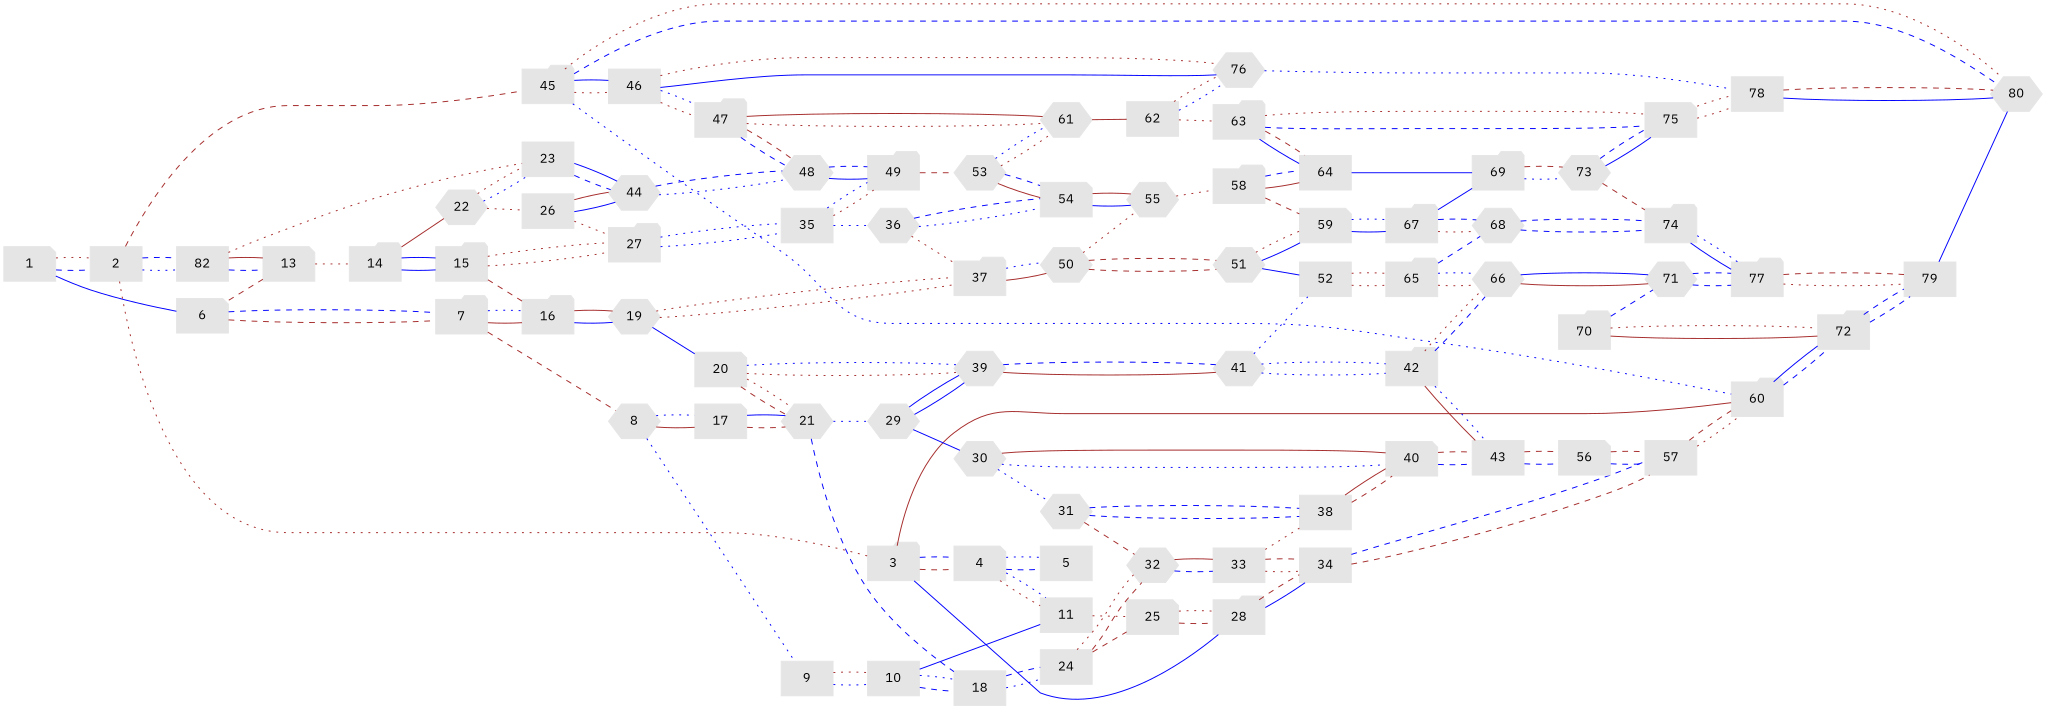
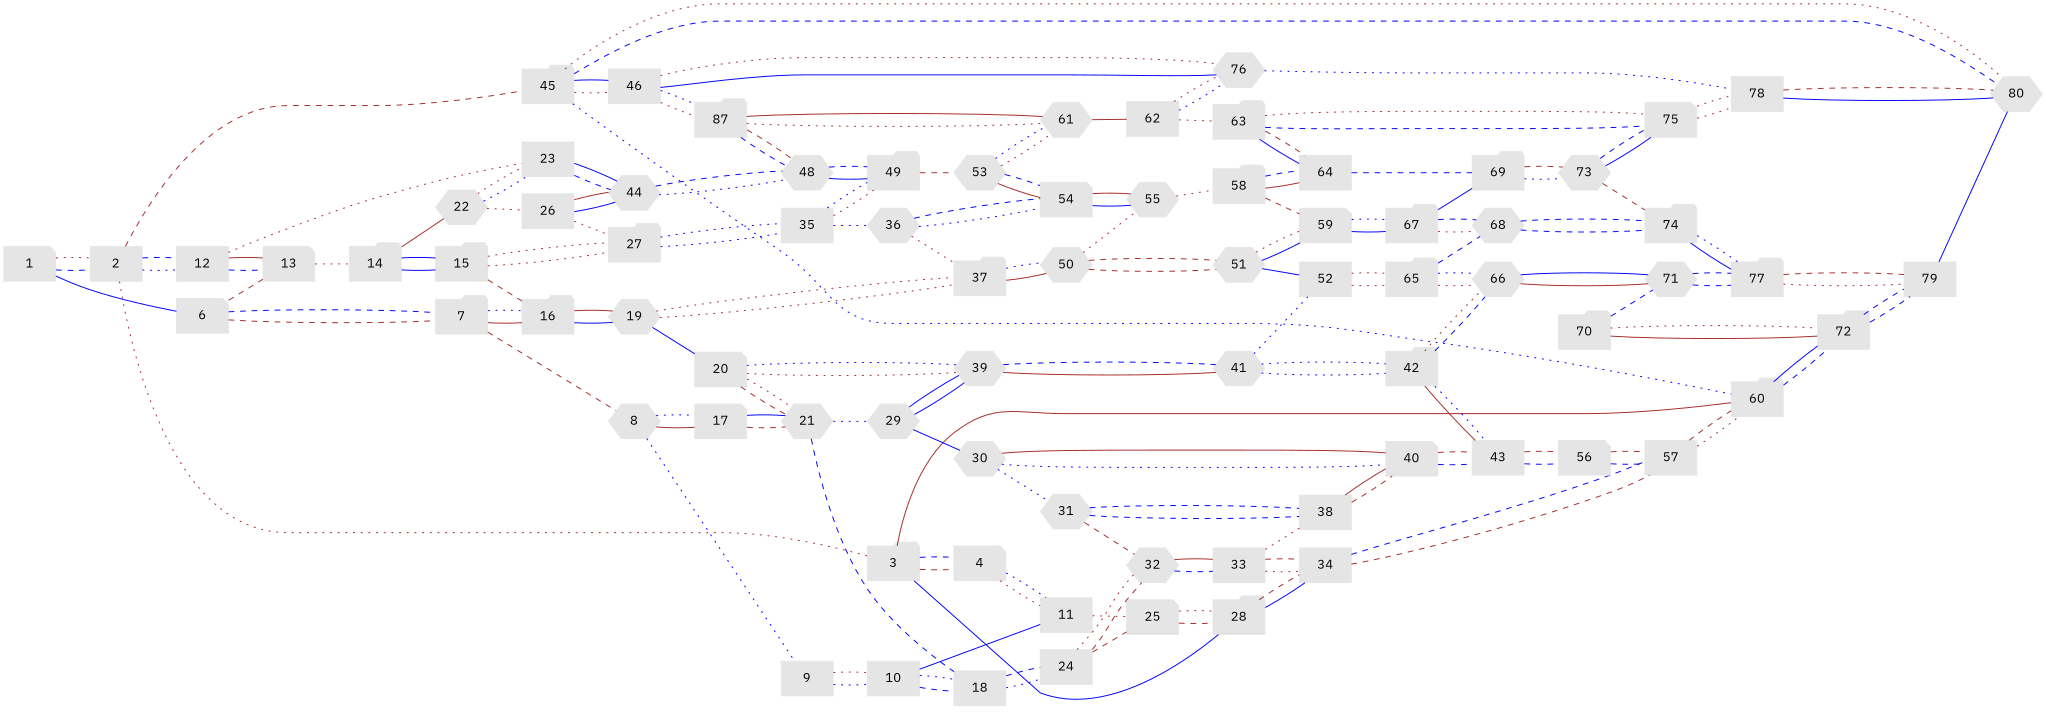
(721, 120) -> (721, 120)
(1412, 173) -> (1412, 173)
(203, 264) -> (203, 264)
(1066, 563) -> none
